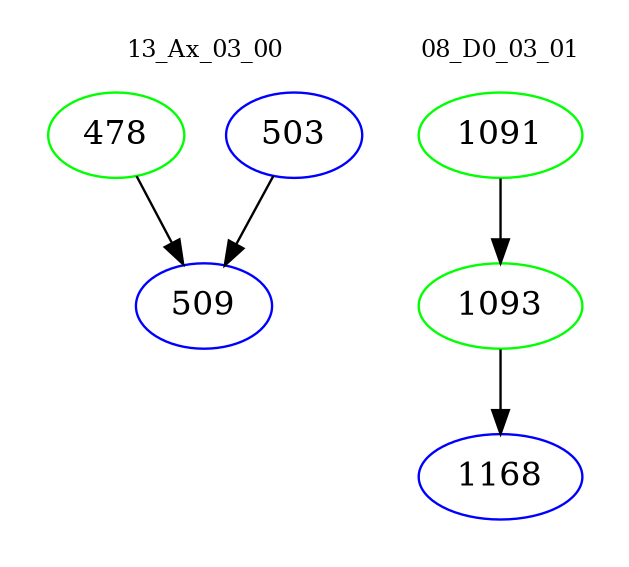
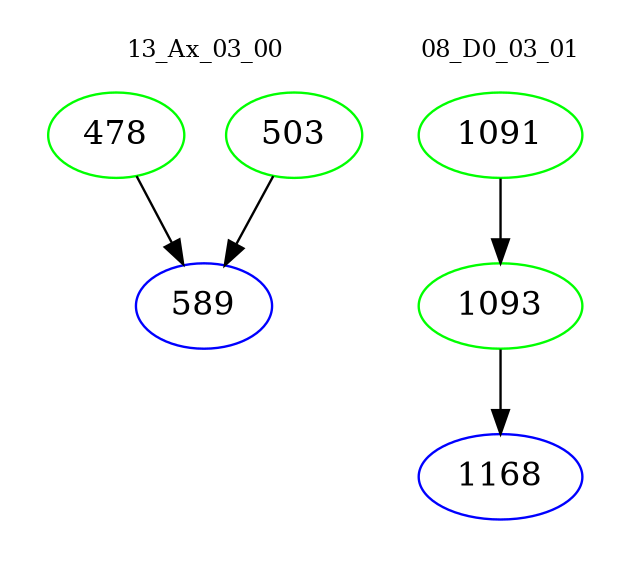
(294, 135) -> (294, 135)
(204, 306) -> (204, 306)
